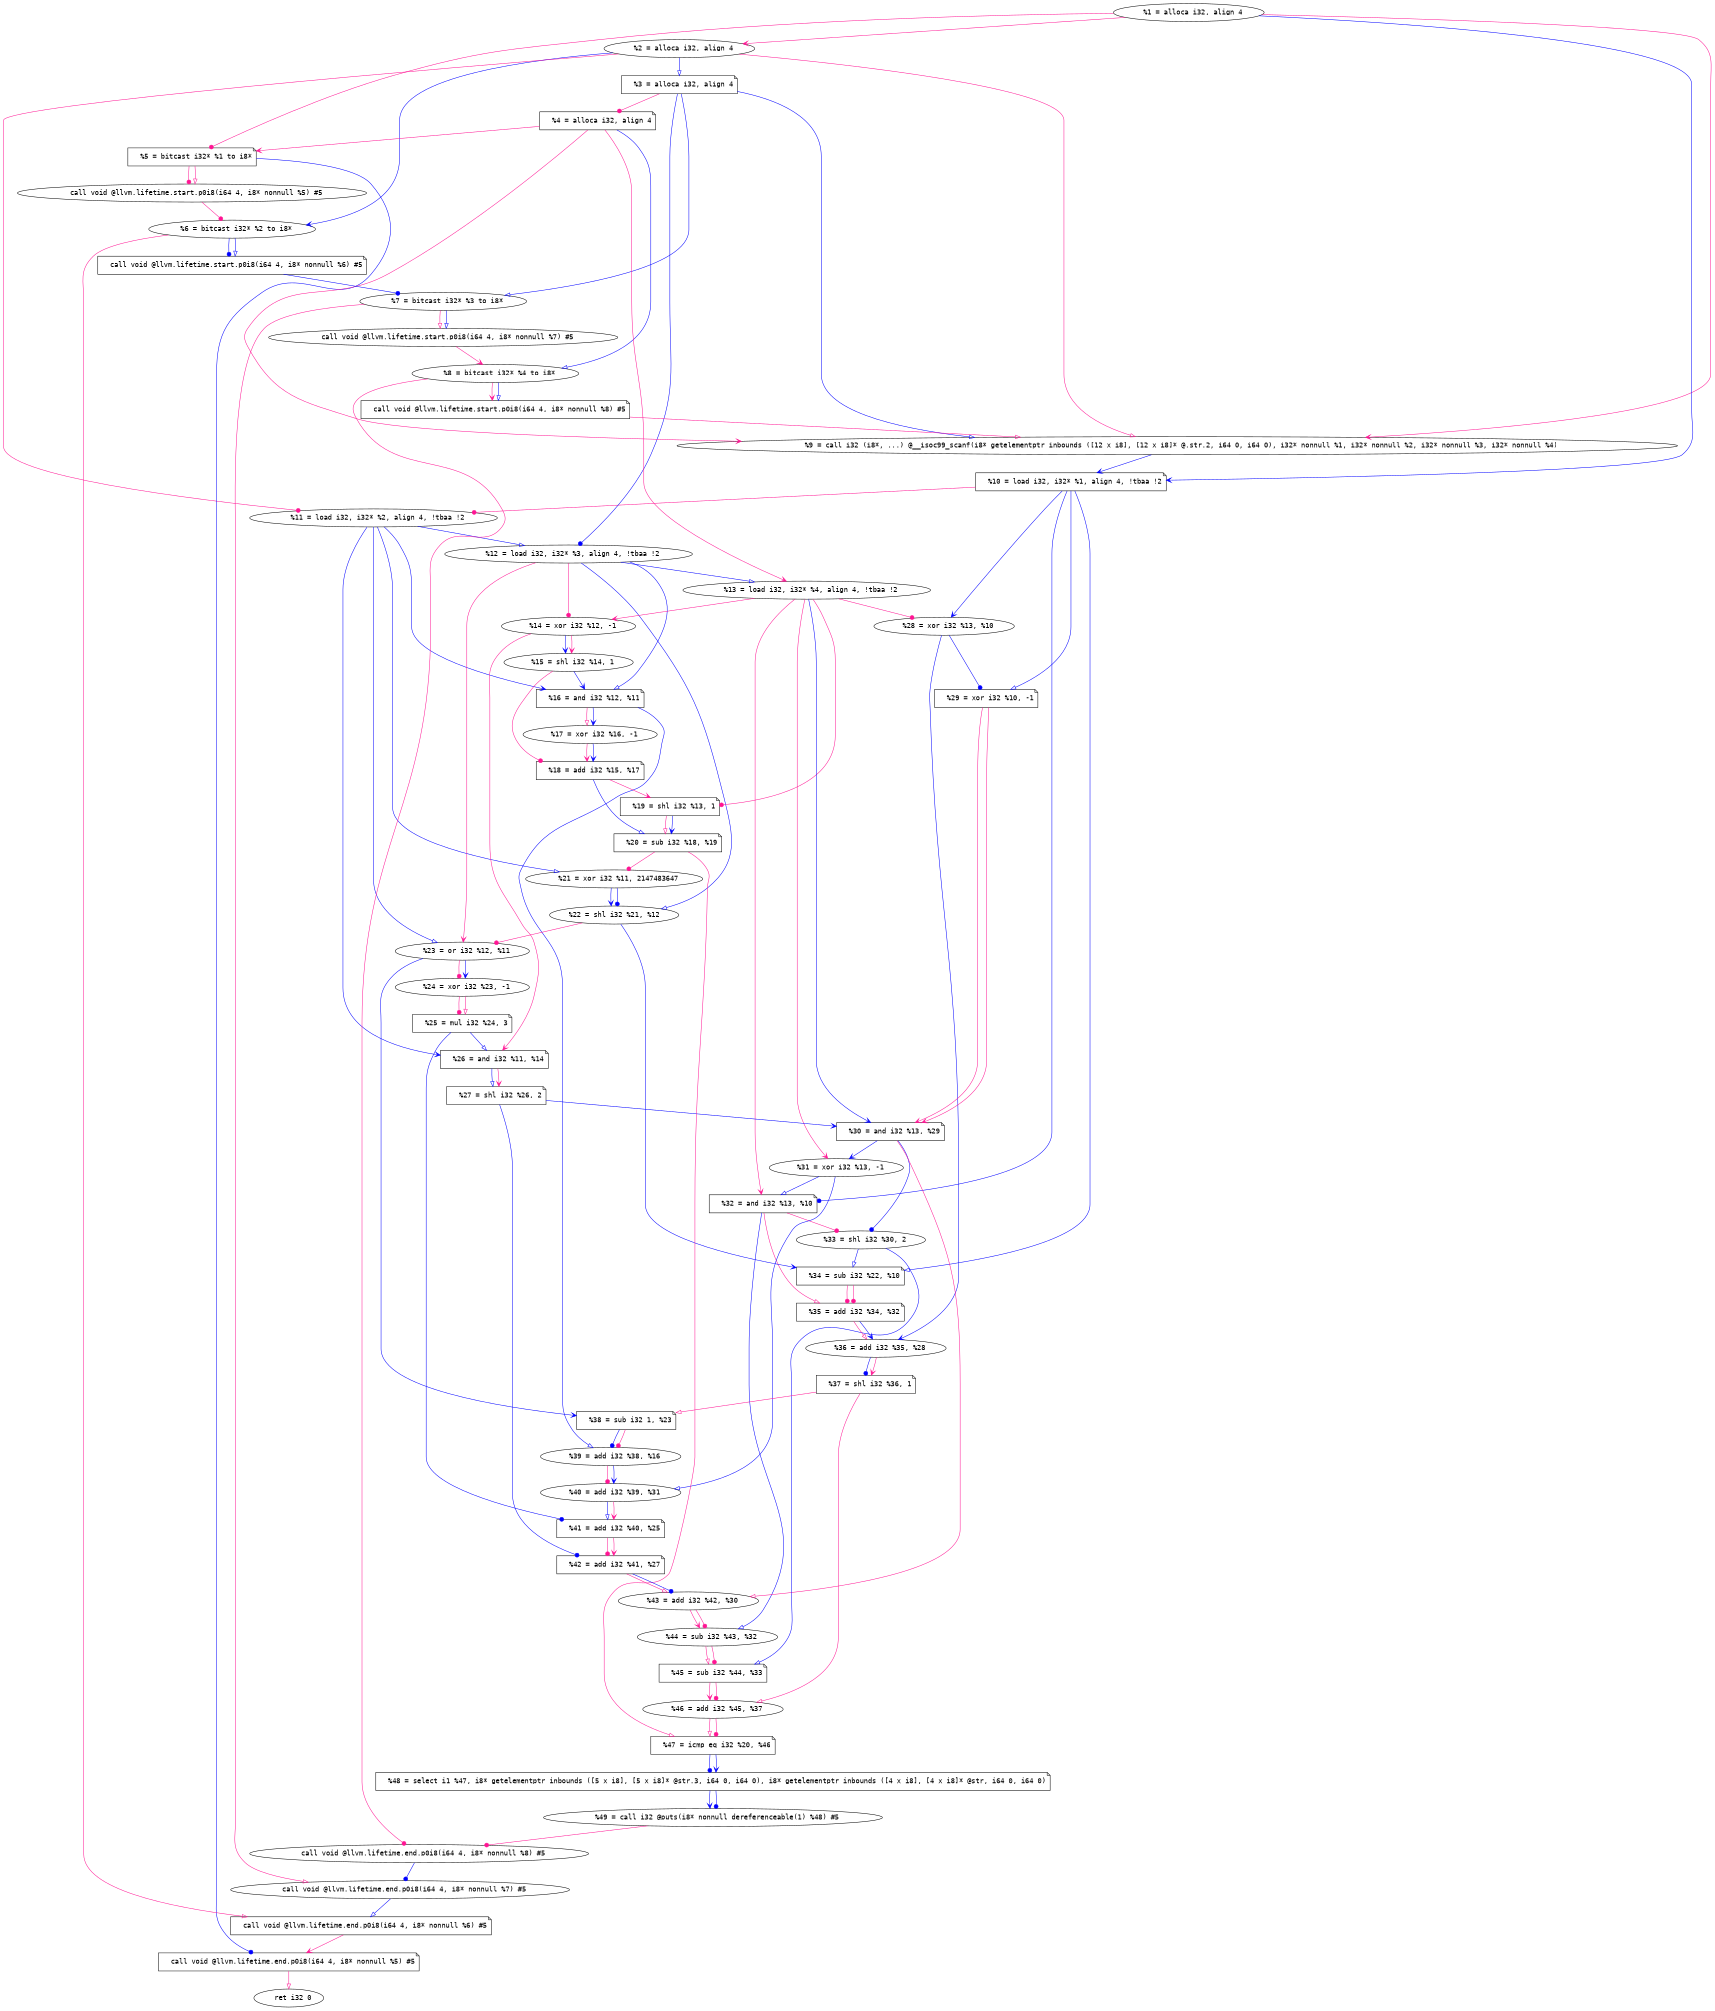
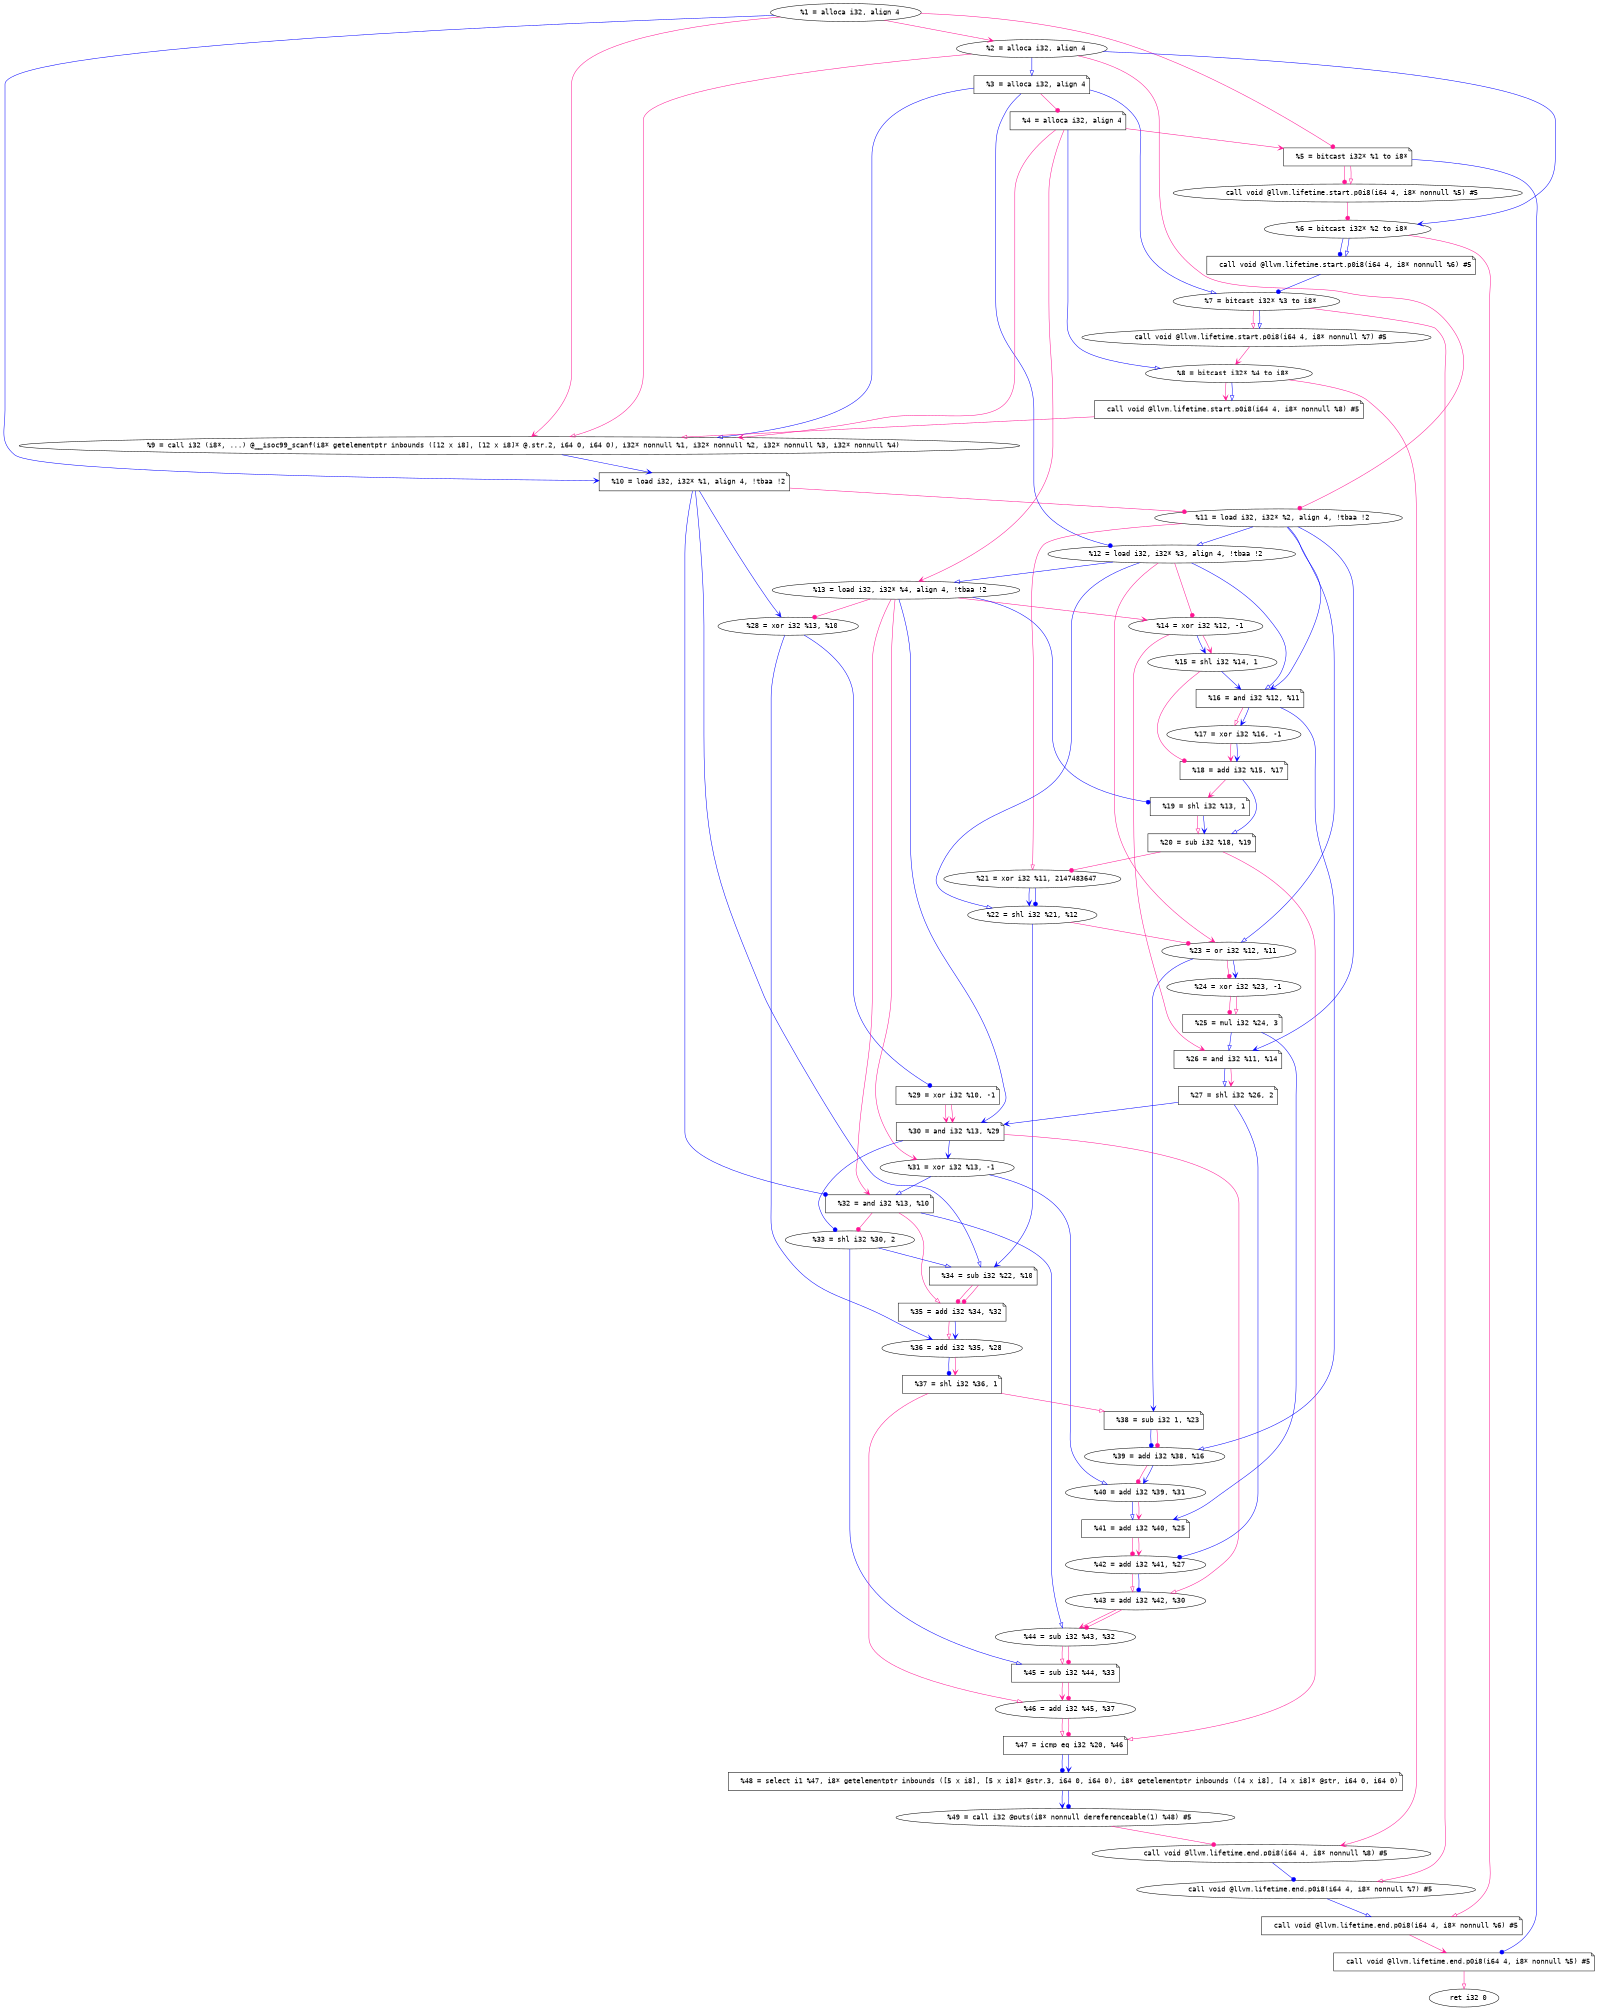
(1071, 602) -> none
(835, 737) -> (1052, 705)
(393, 757) -> (1032, 633)
(362, 1016) -> (1416, 1093)
(426, 1317) -> (1296, 1296)
(611, 1565) -> (1136, 1565)
